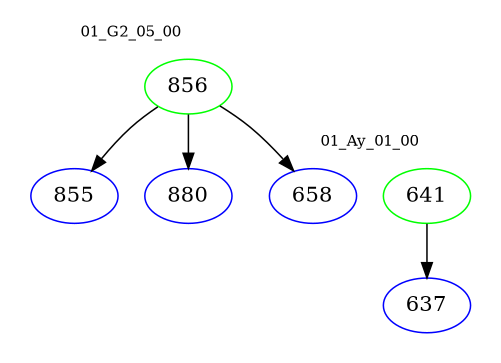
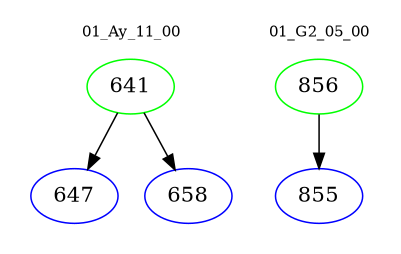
(370, 142) -> (131, 33)
(267, 143) -> (156, 134)
(188, 196) -> none
(427, 305) -> (74, 196)
